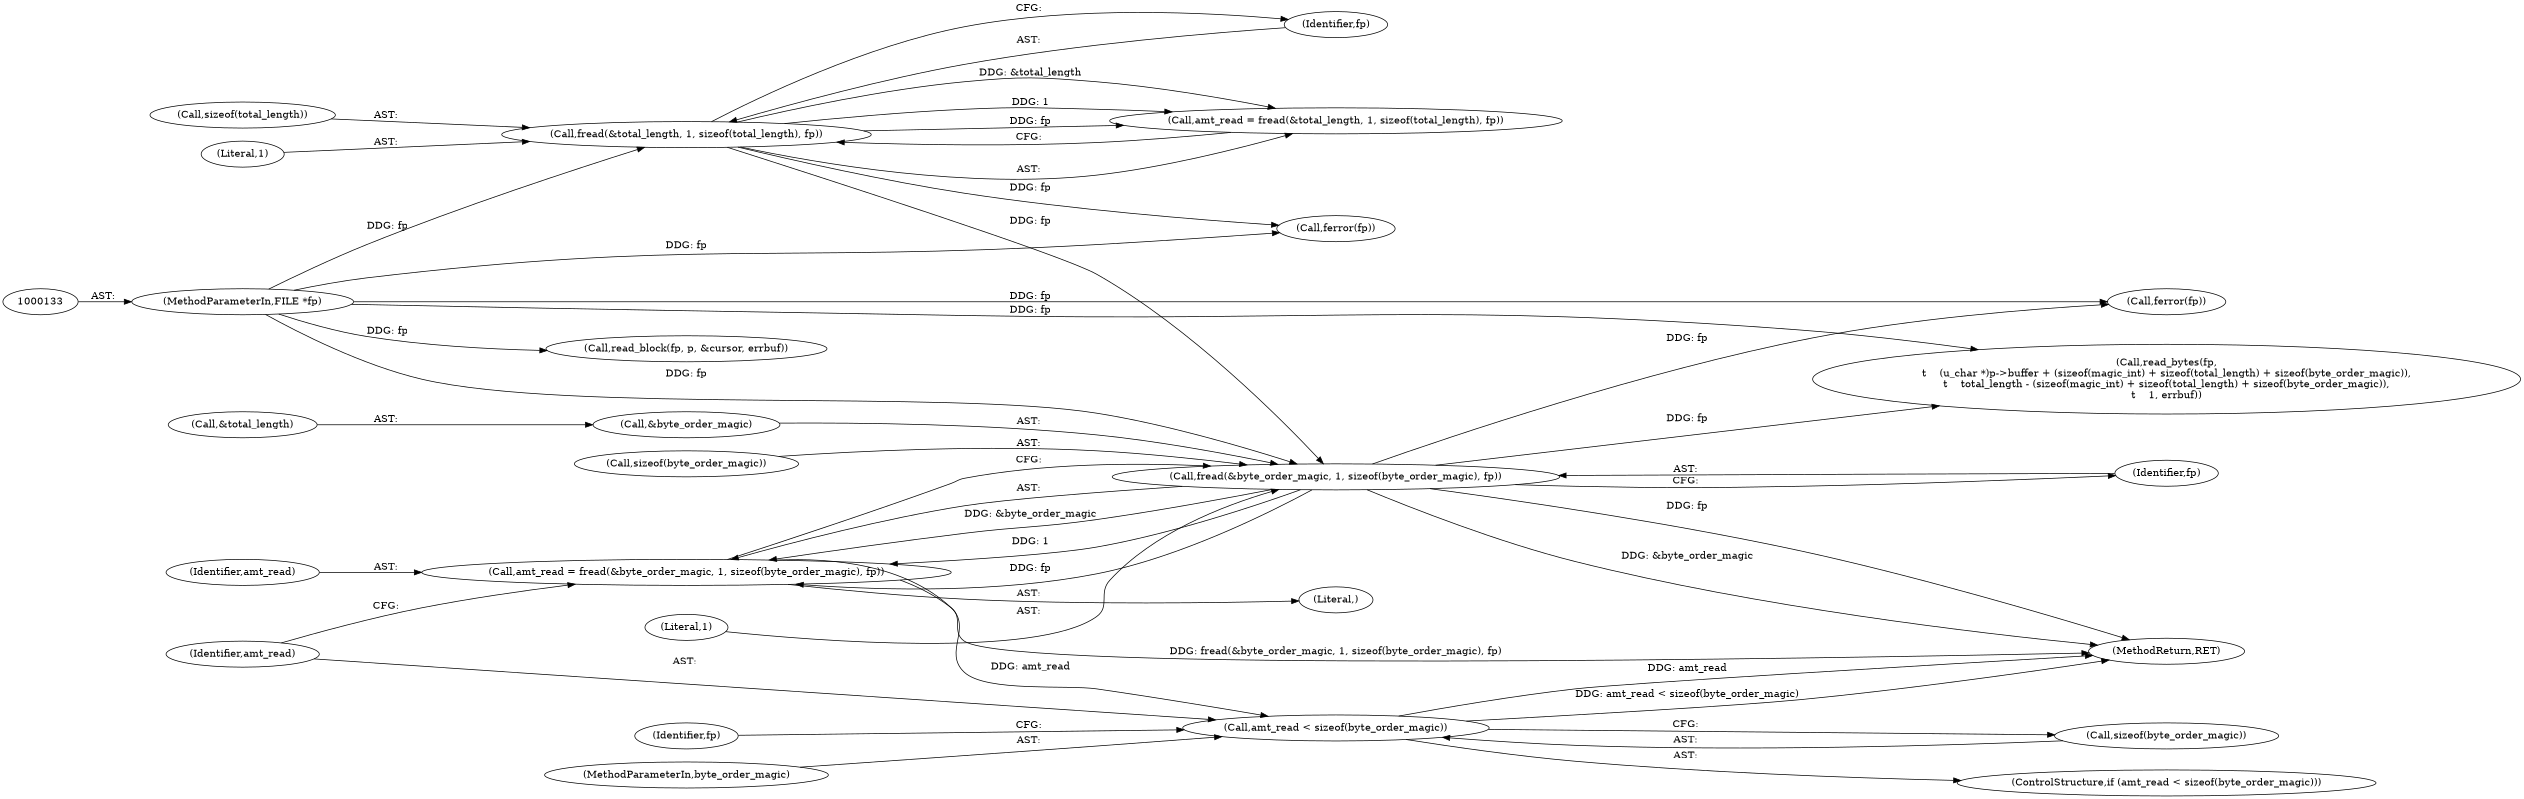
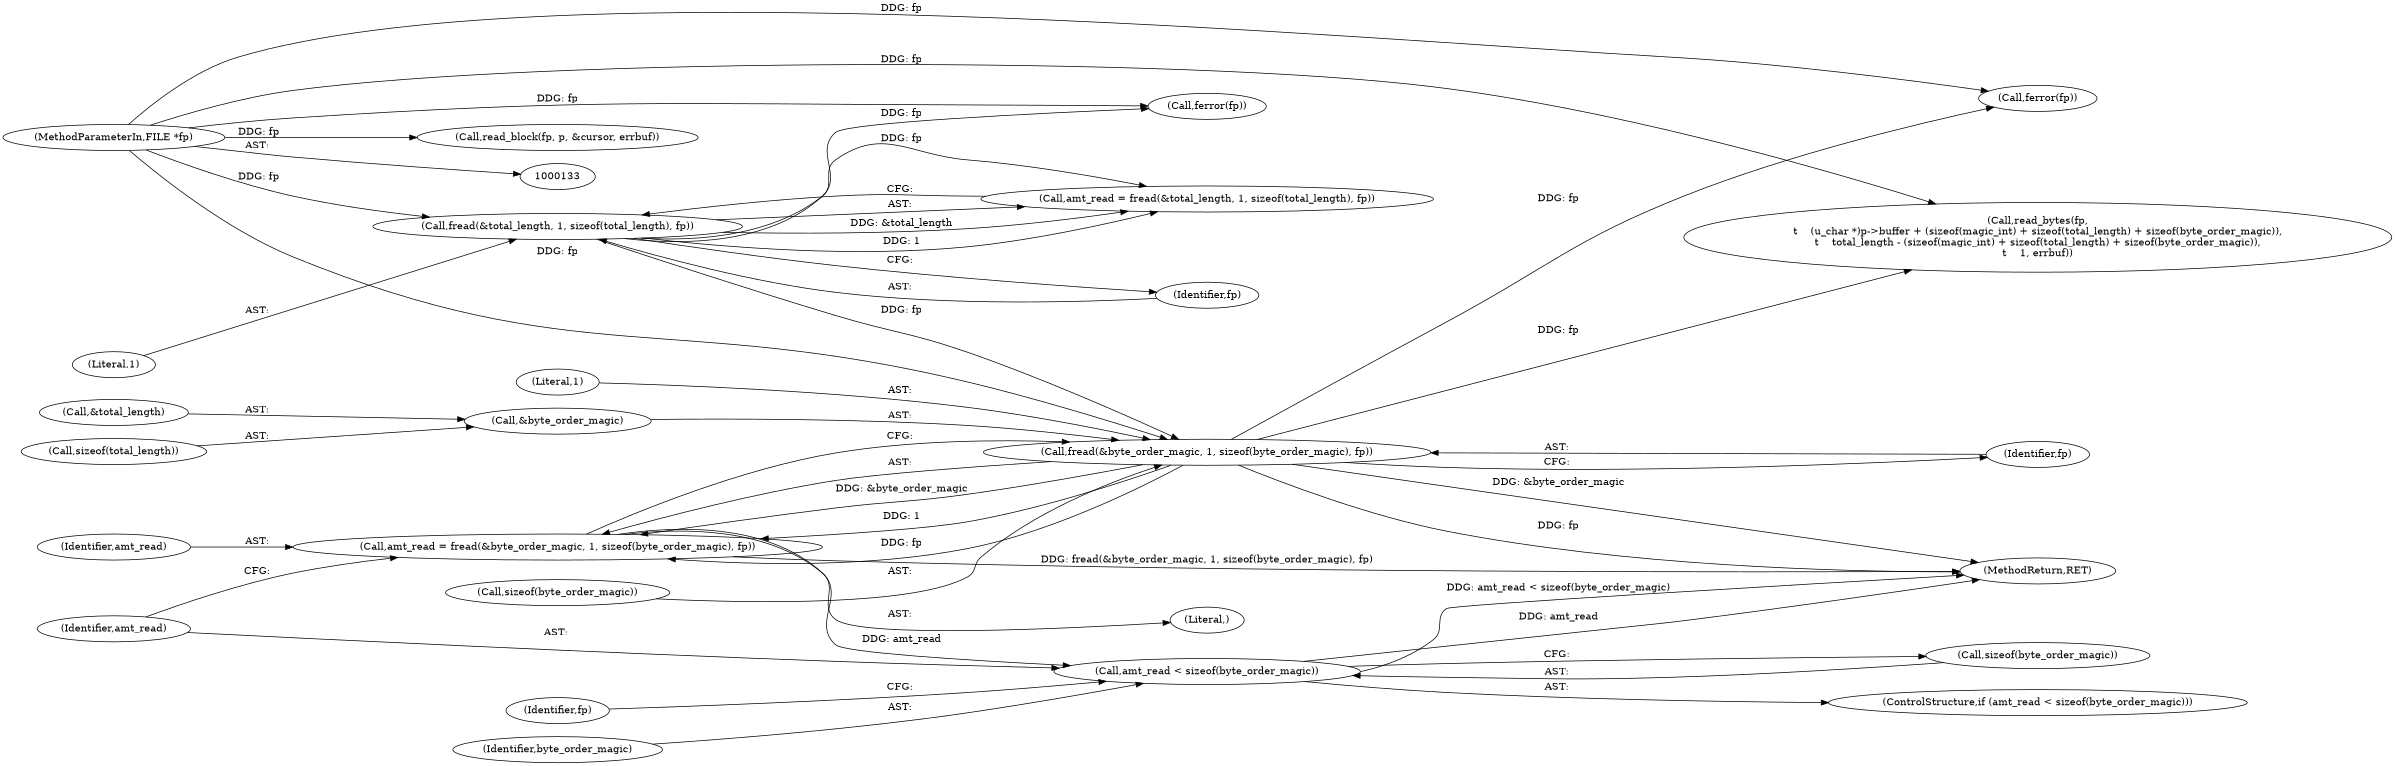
(427, 123) -> (332, 437)
(101, 302) -> (354, 162)
(686, 775) -> (558, 750)
